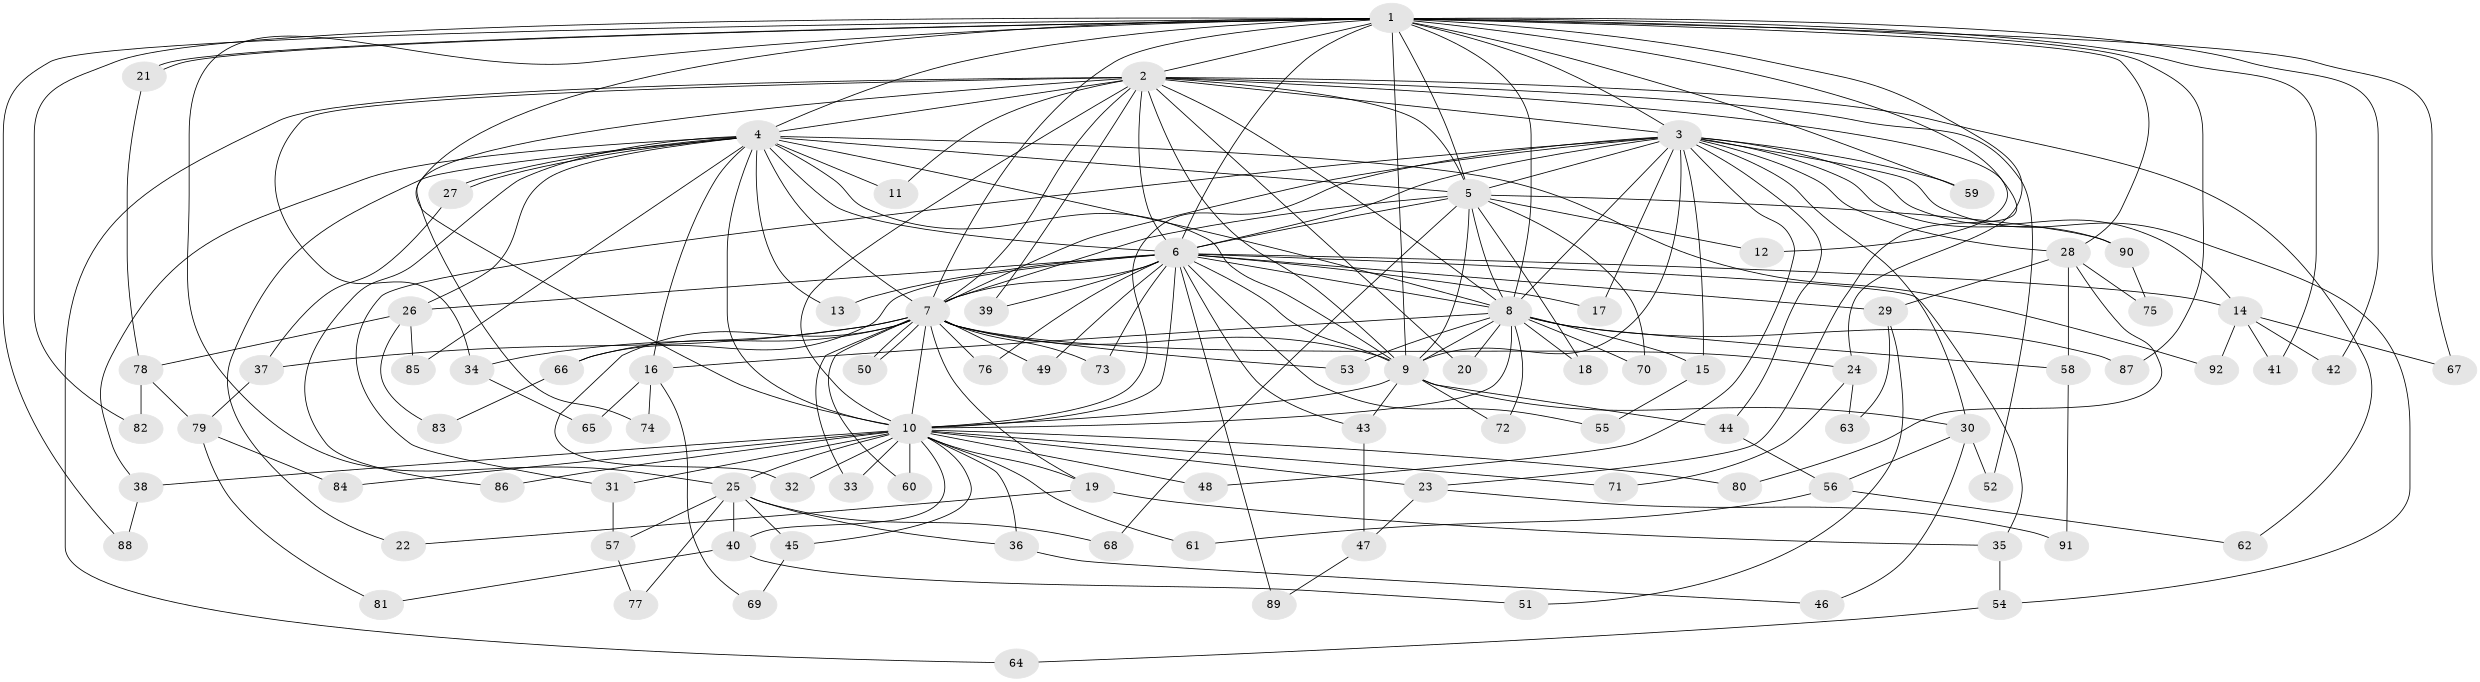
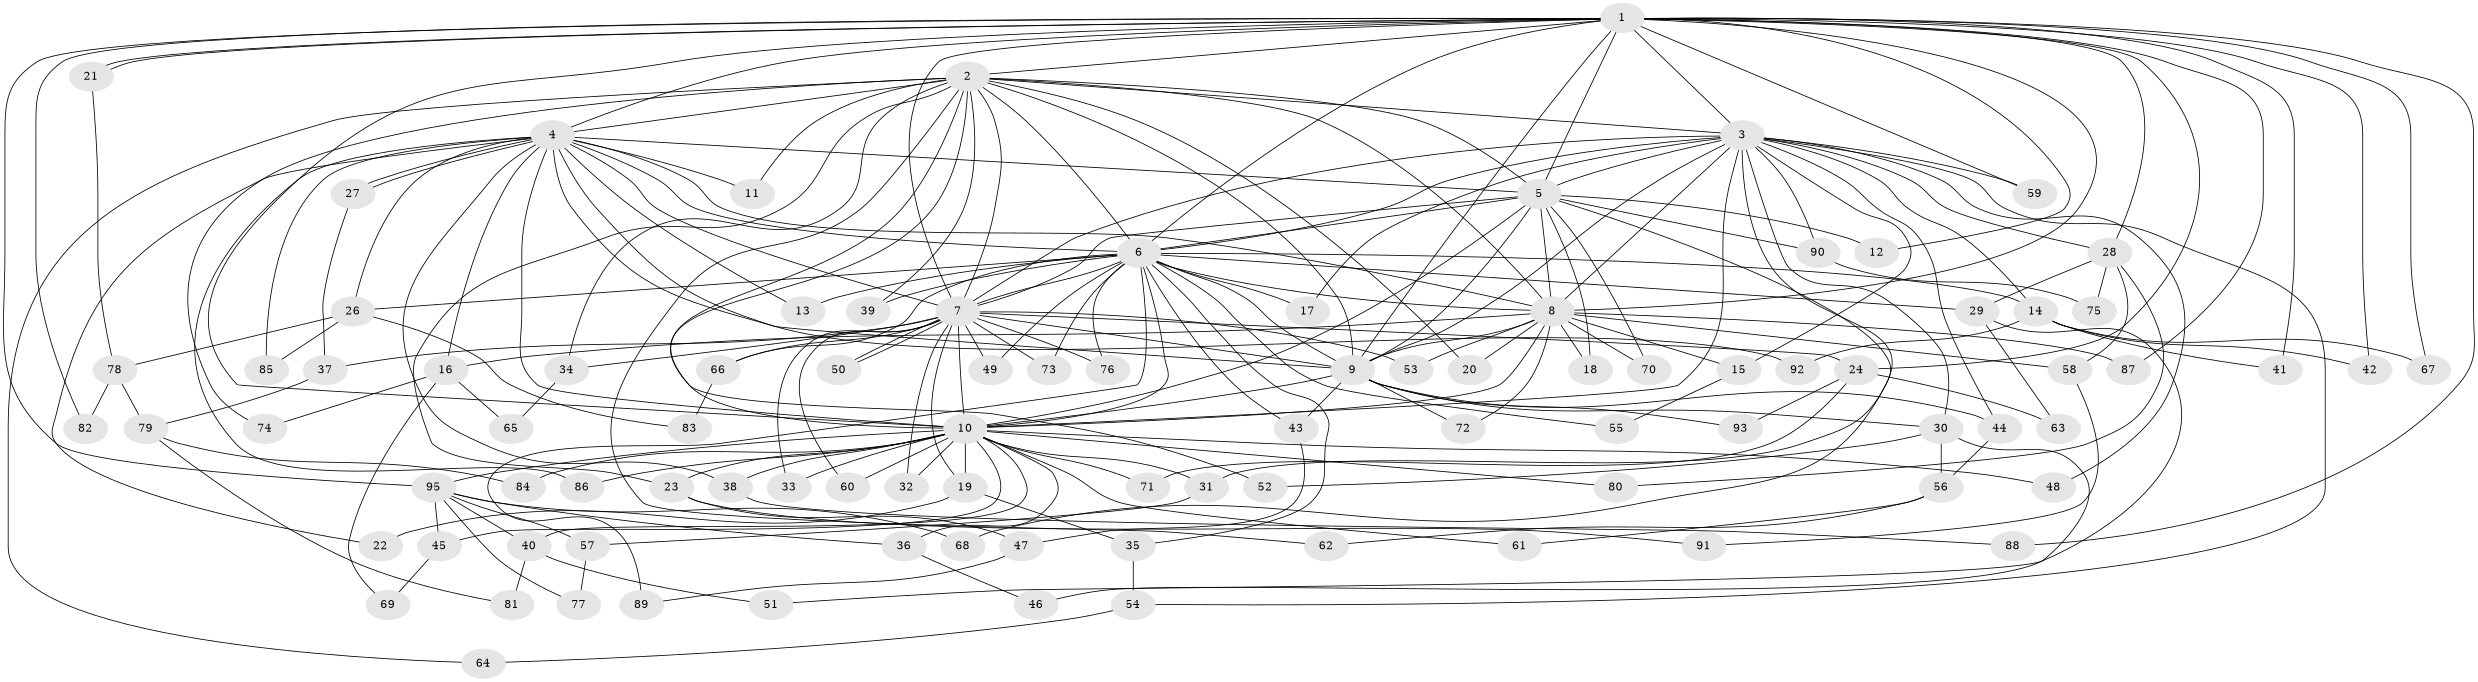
none -> (1286, 350)
none -> (1741, 429)
(734, 488) -> (434, 488)
